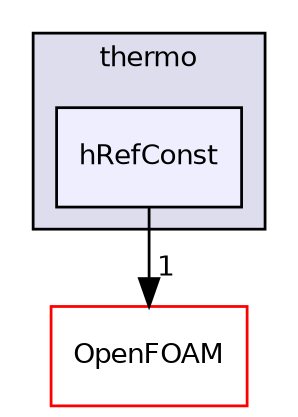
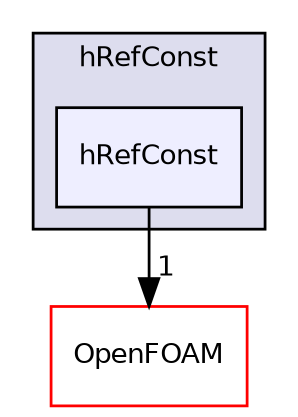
(149, 59) -> (149, 59)
